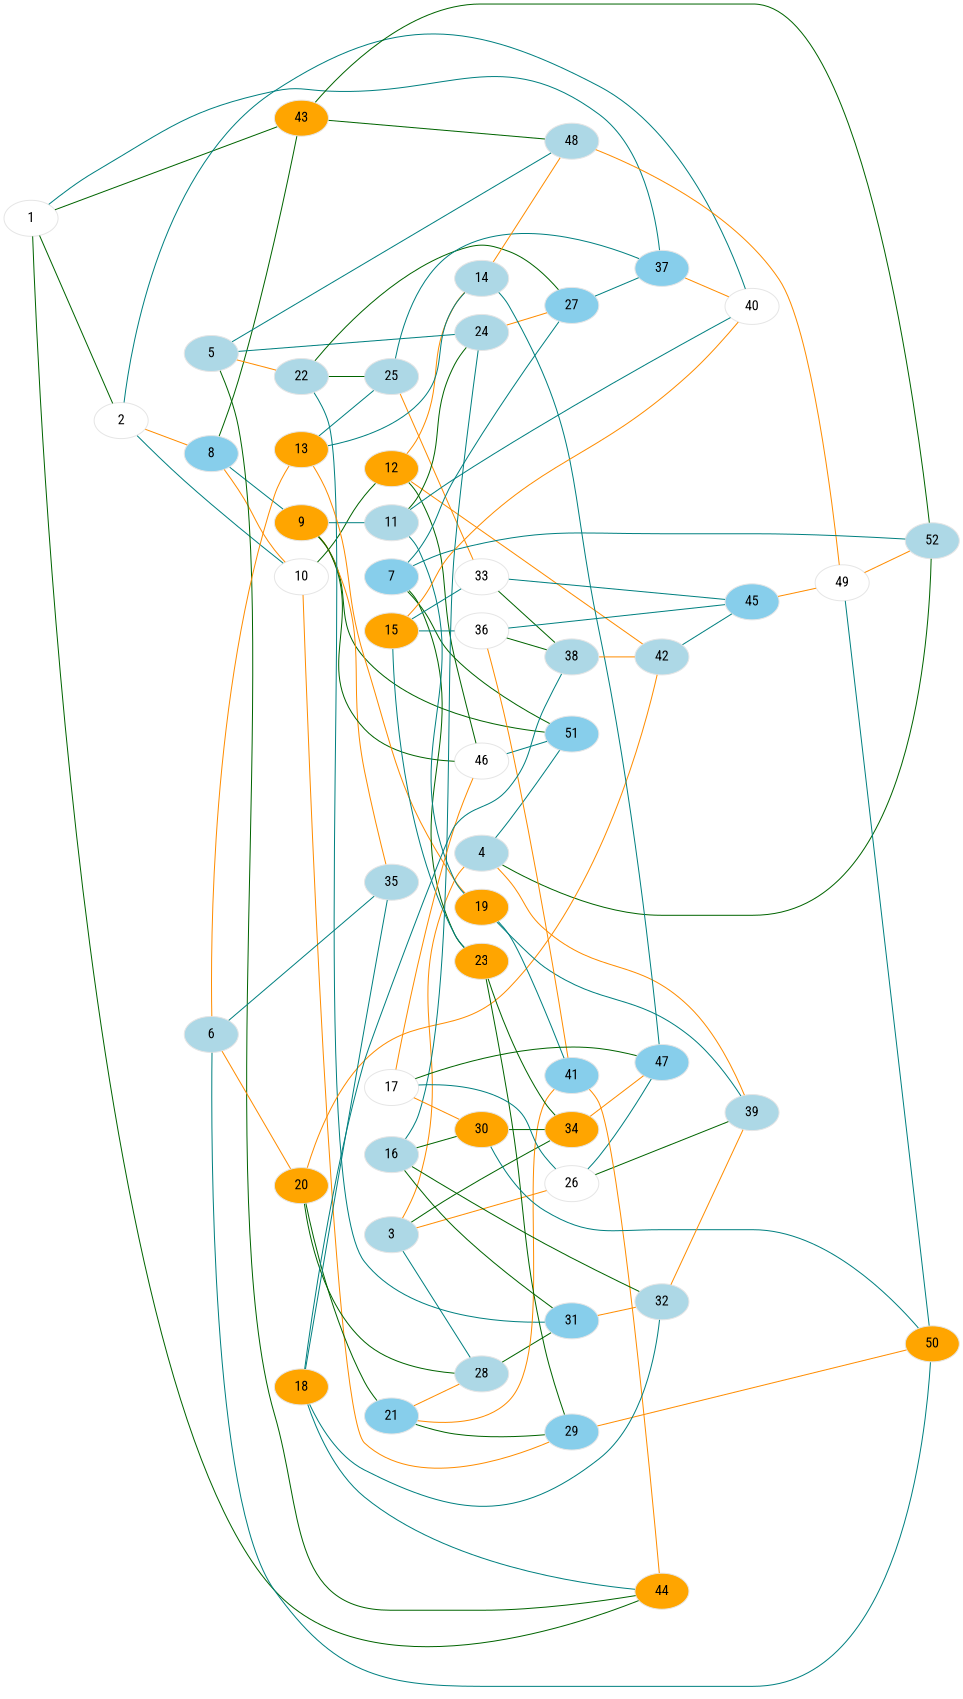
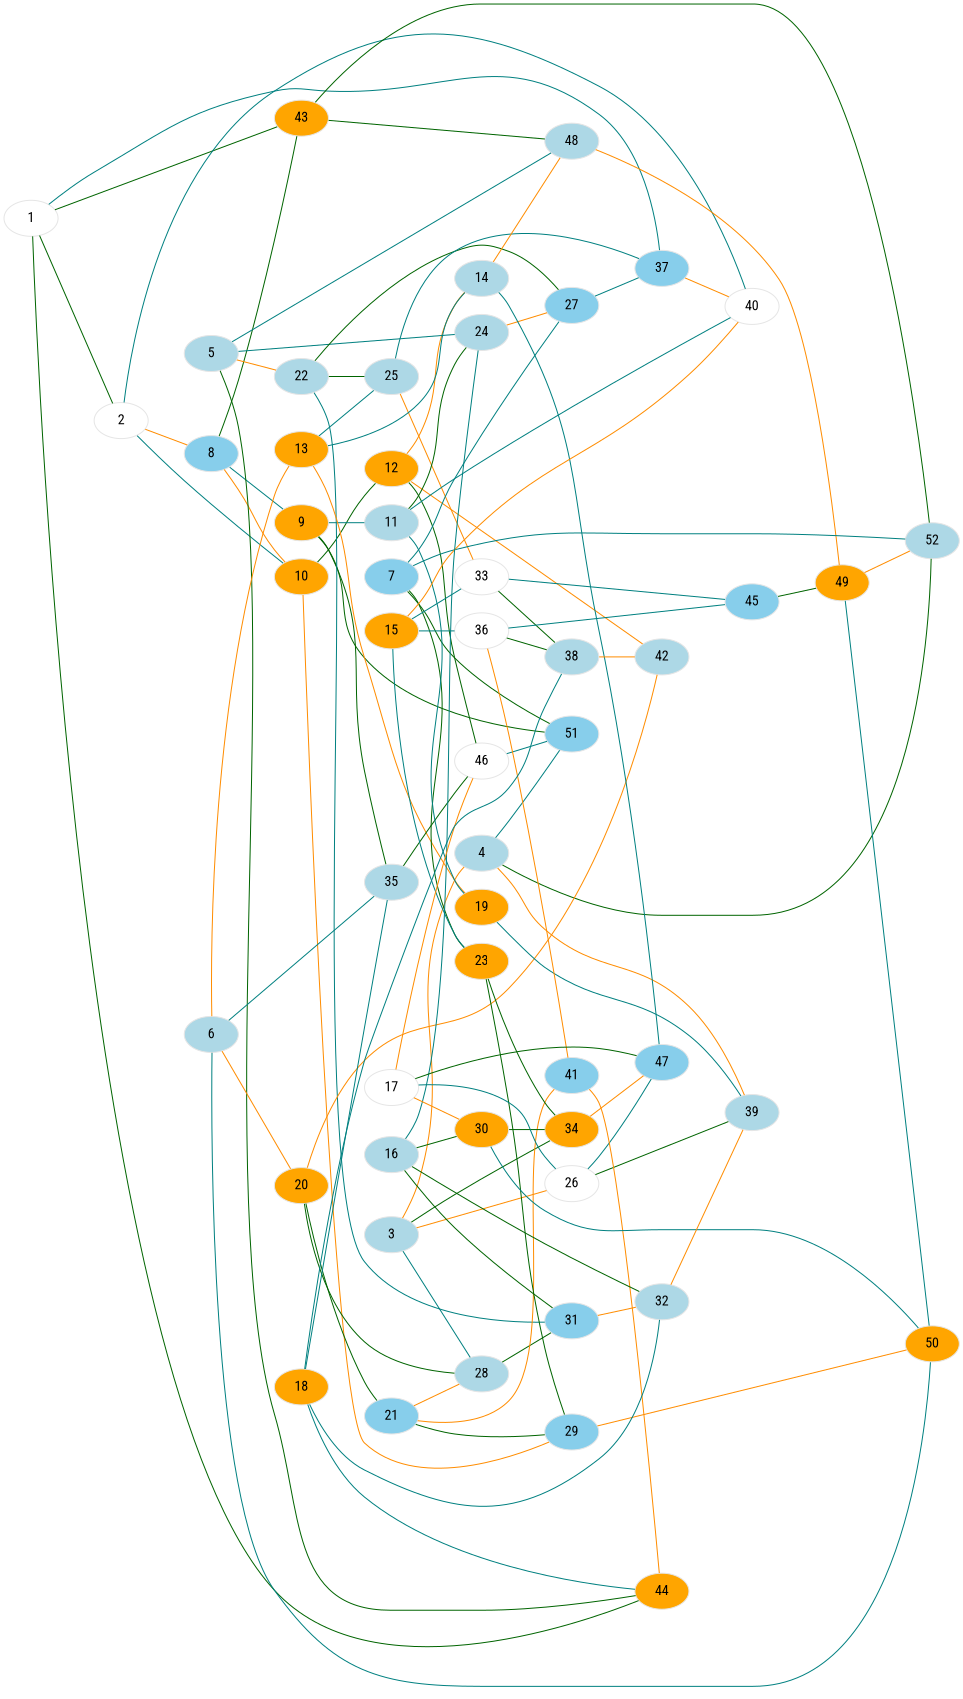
(301, 577) -> (301, 577)
(842, 583) -> (842, 583)
(797, 592) -> (797, 592)
(707, 629) -> none
(342, 690) -> (441, 812)
(357, 698) -> (357, 698)
(535, 988) -> none
